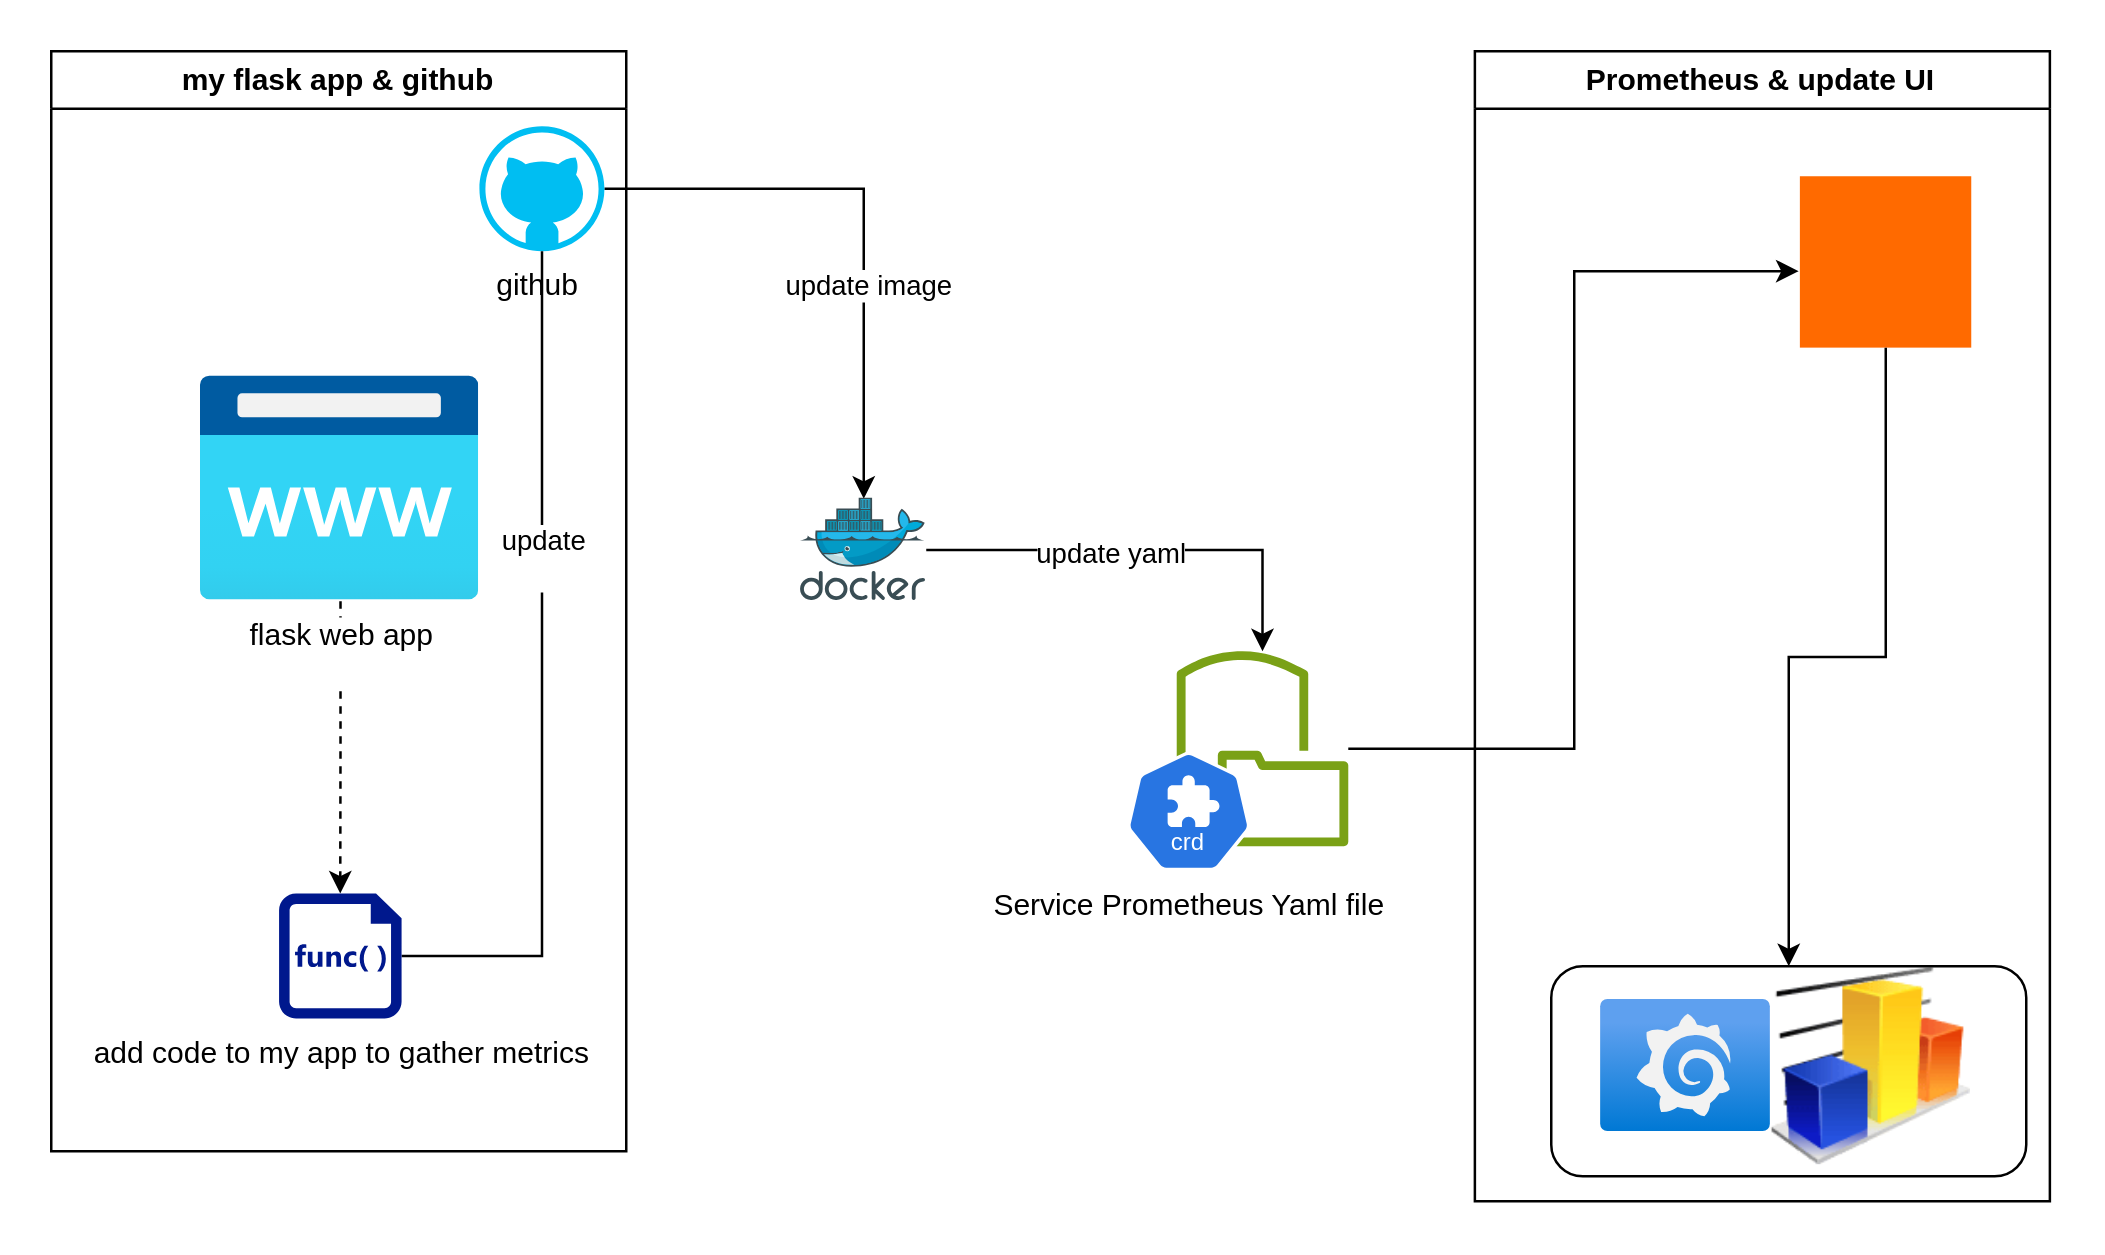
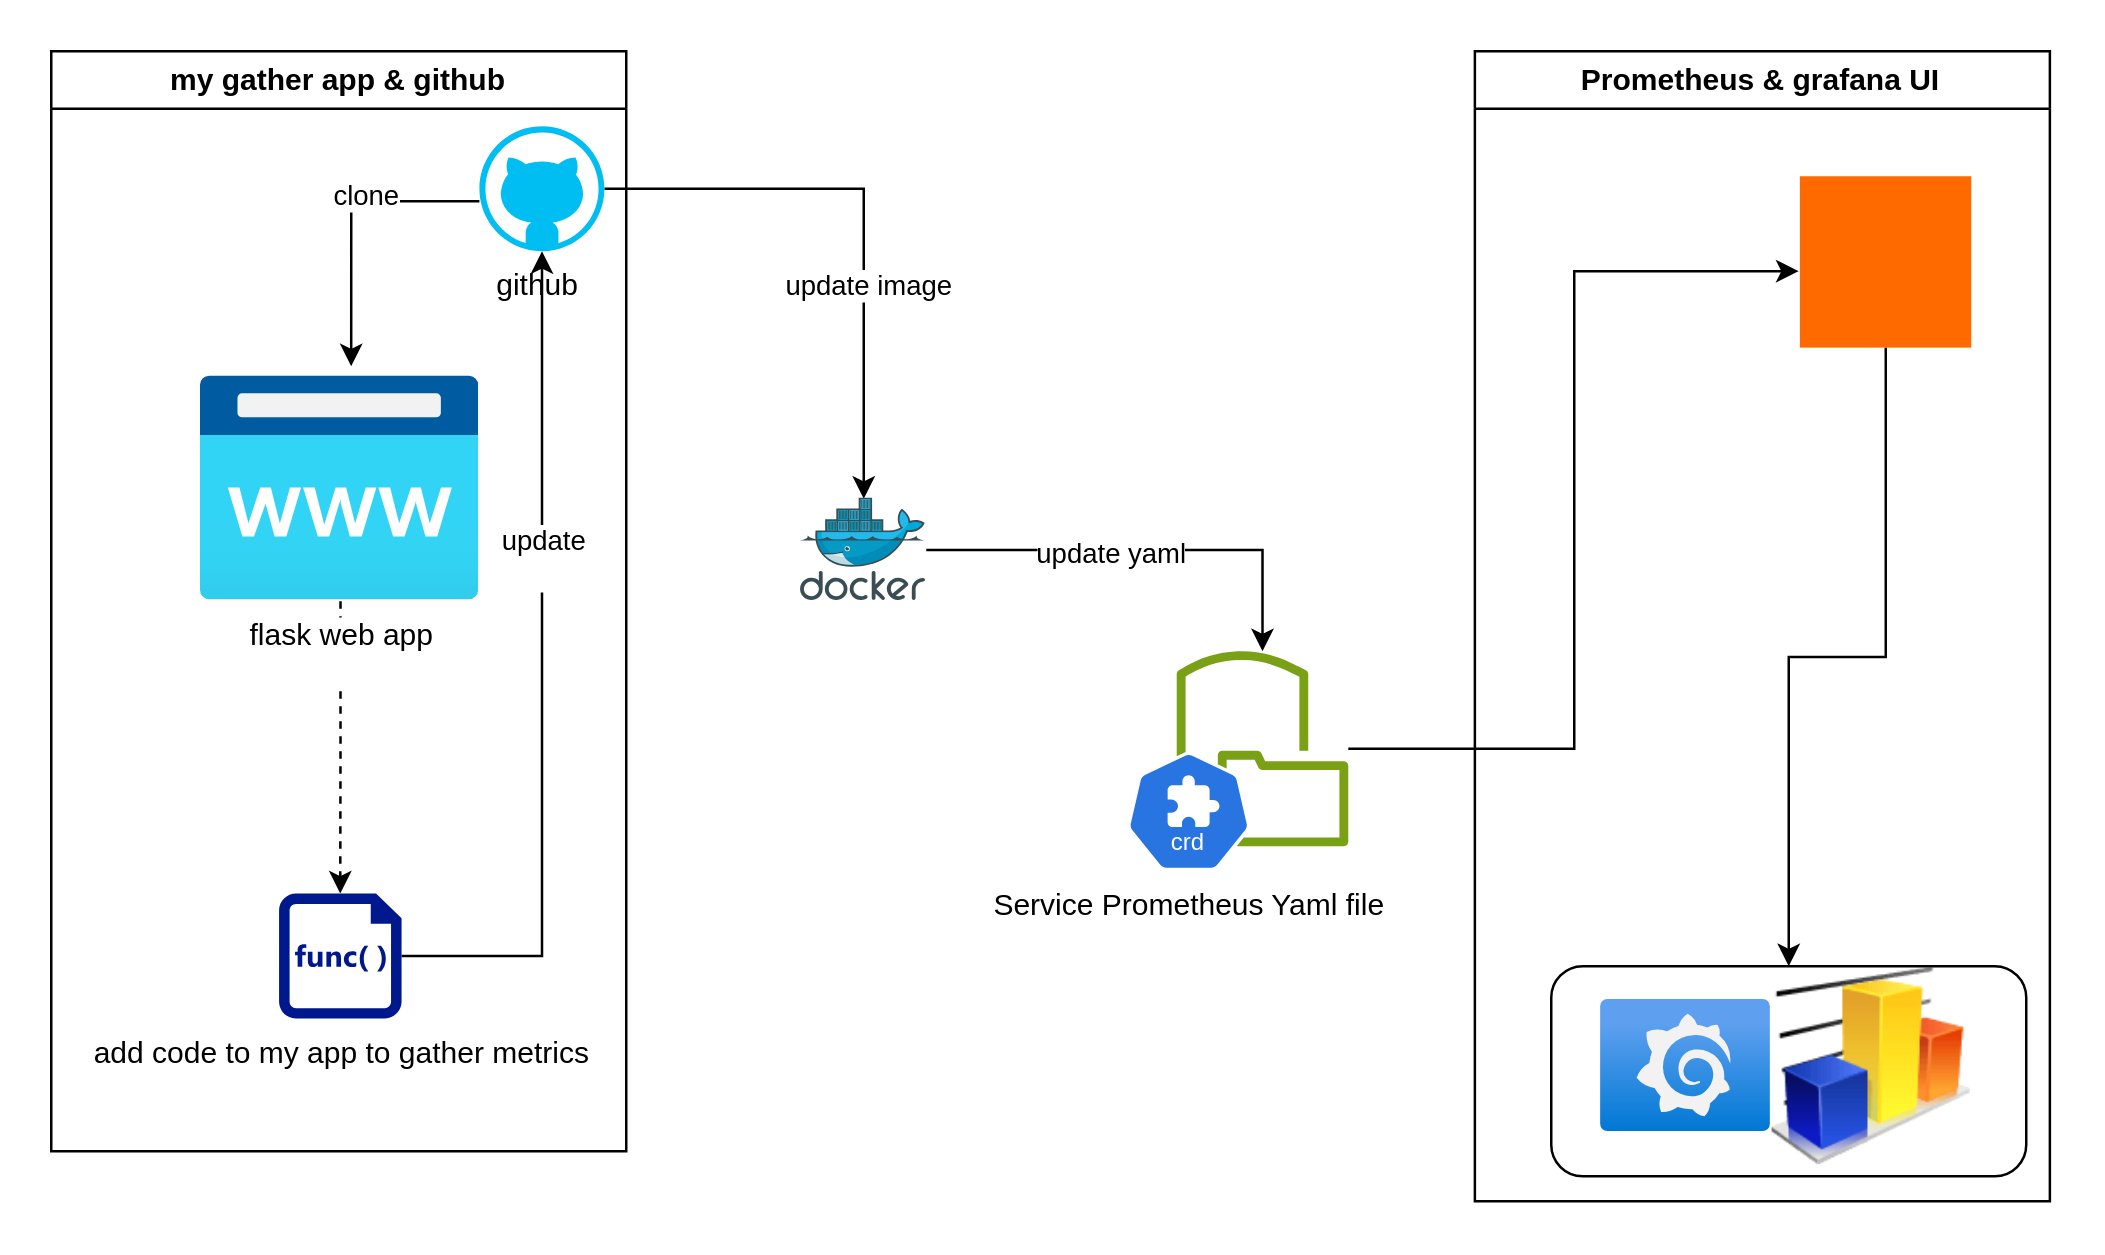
(339, 81) -> (339, 81)
(1761, 81) -> (1761, 81)
none -> (351, 211)
(542, 261) -> (542, 269)
